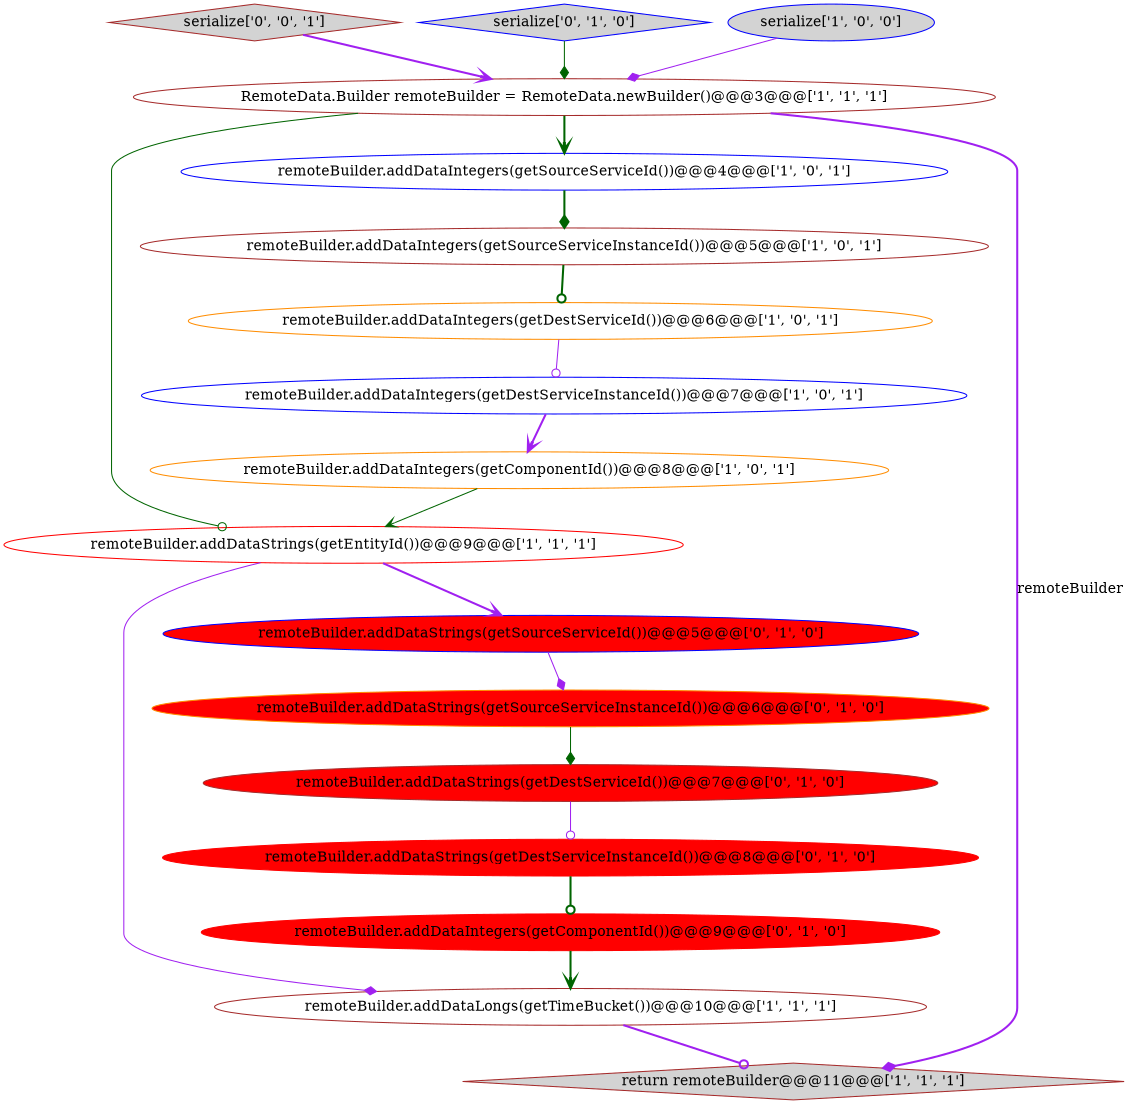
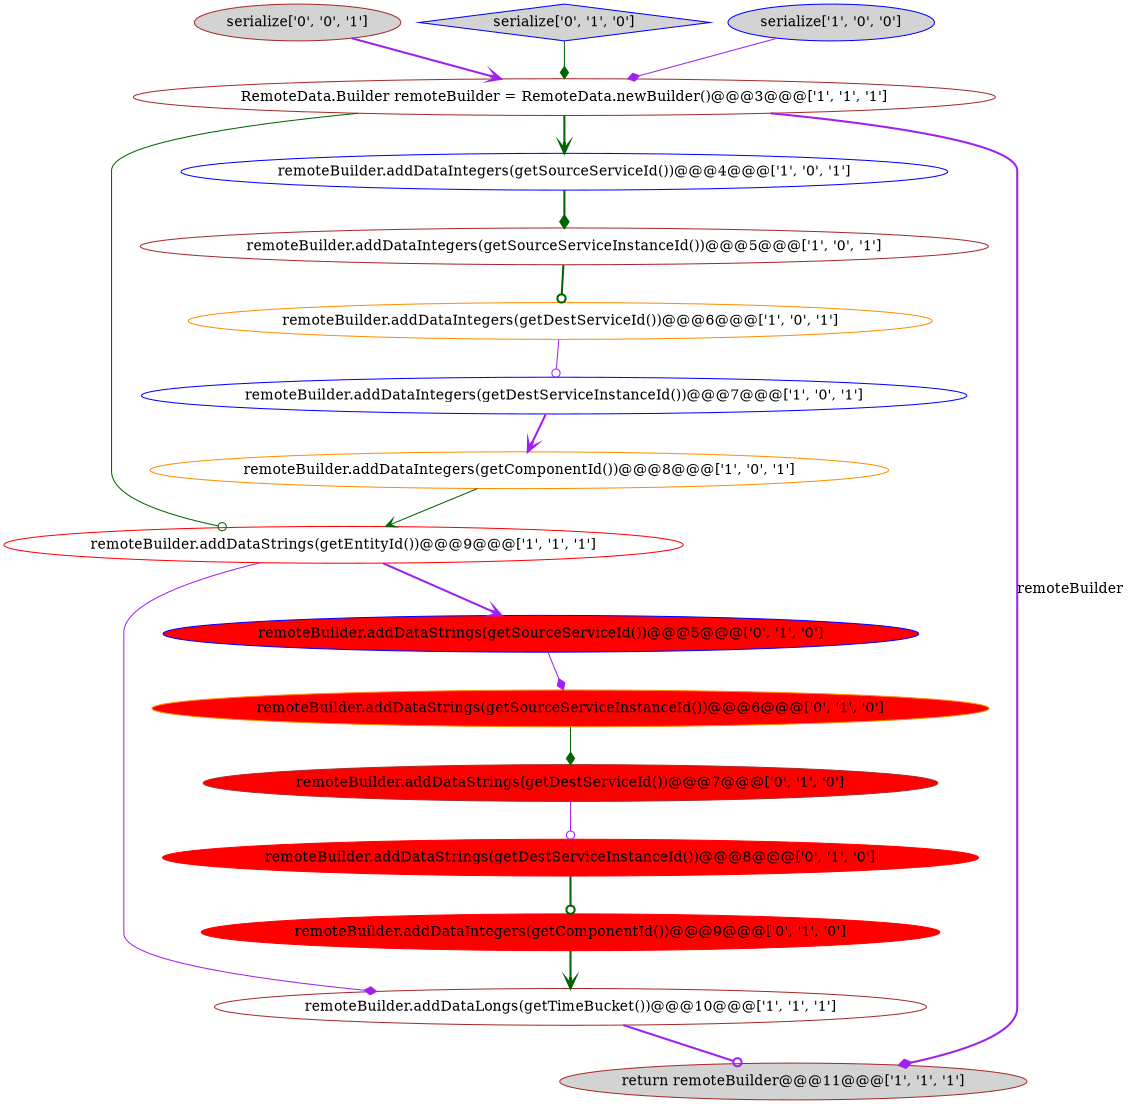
(255, 22) -> (298, 22)
(793, 1082) -> (793, 1082)
